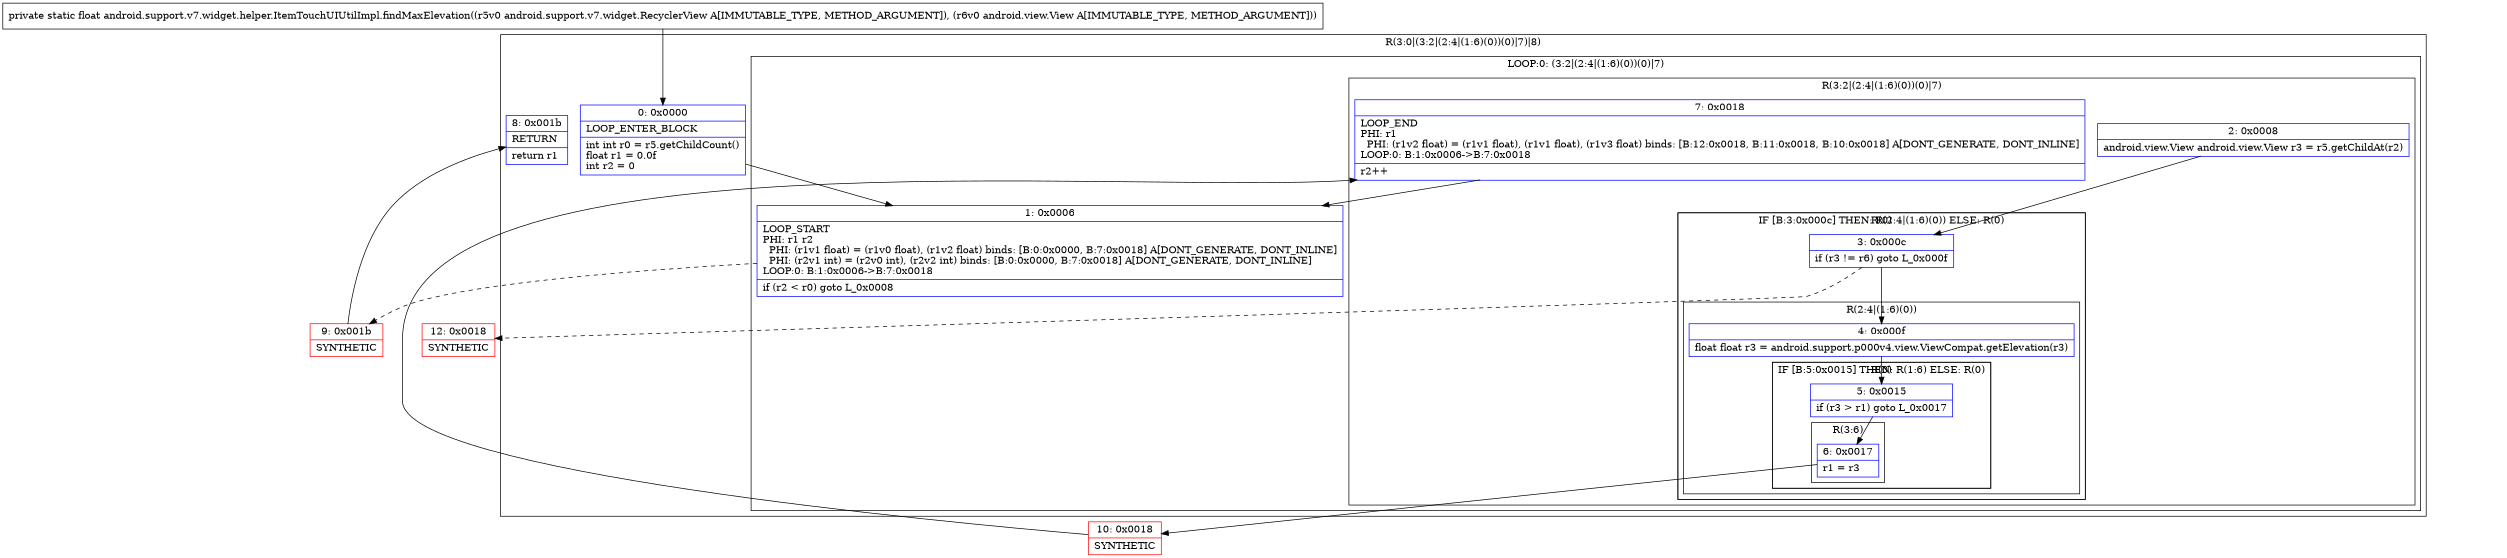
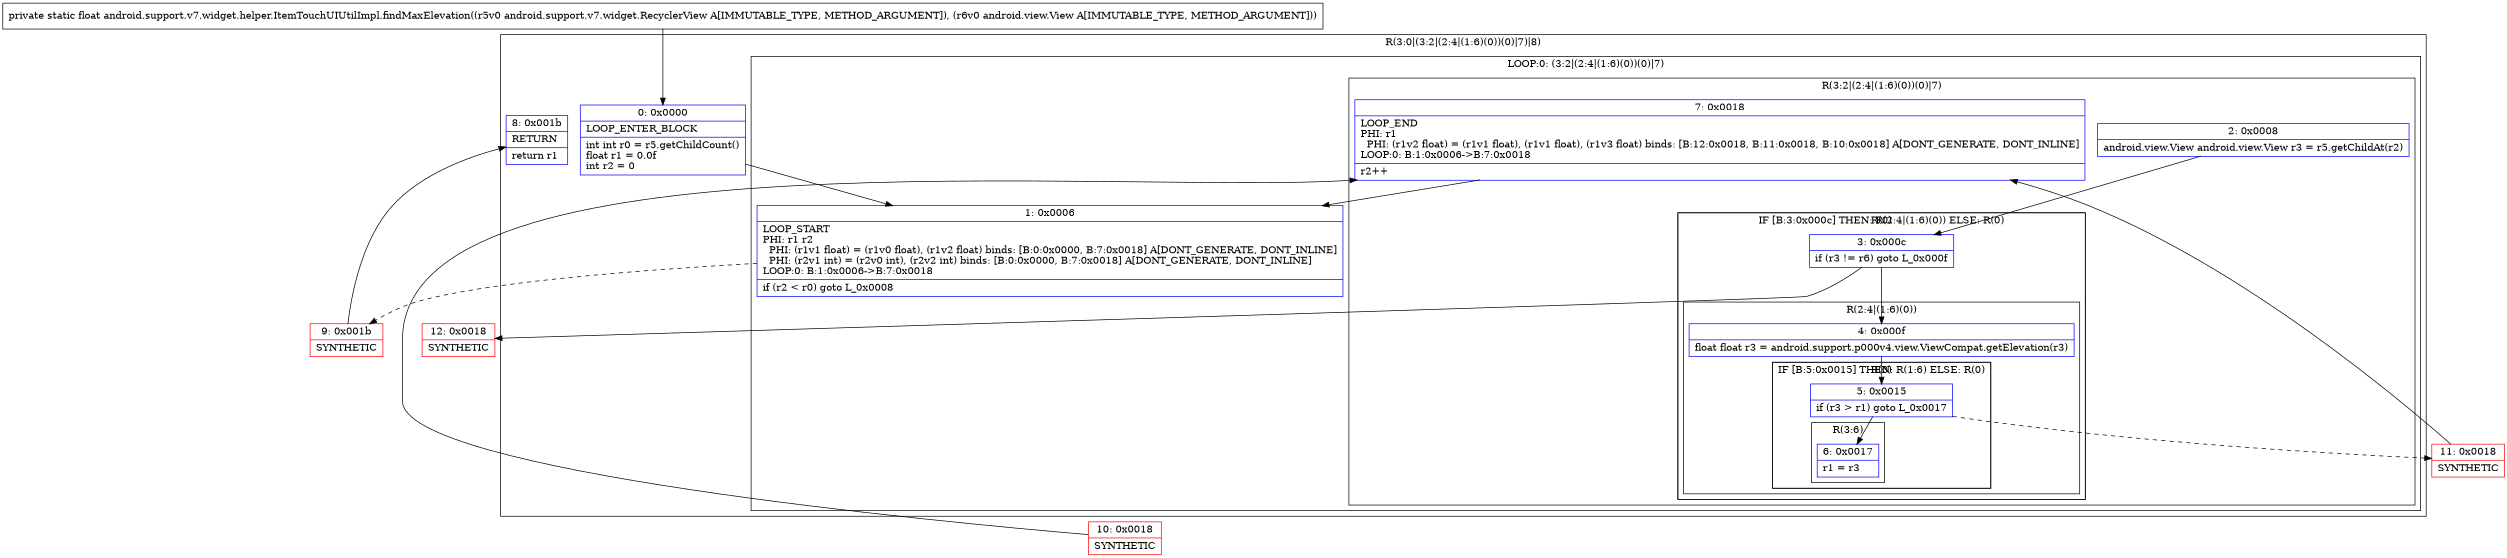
(1186, 317) -> (1186, 317)
none -> (2468, 461)
(1493, 499) -> none
